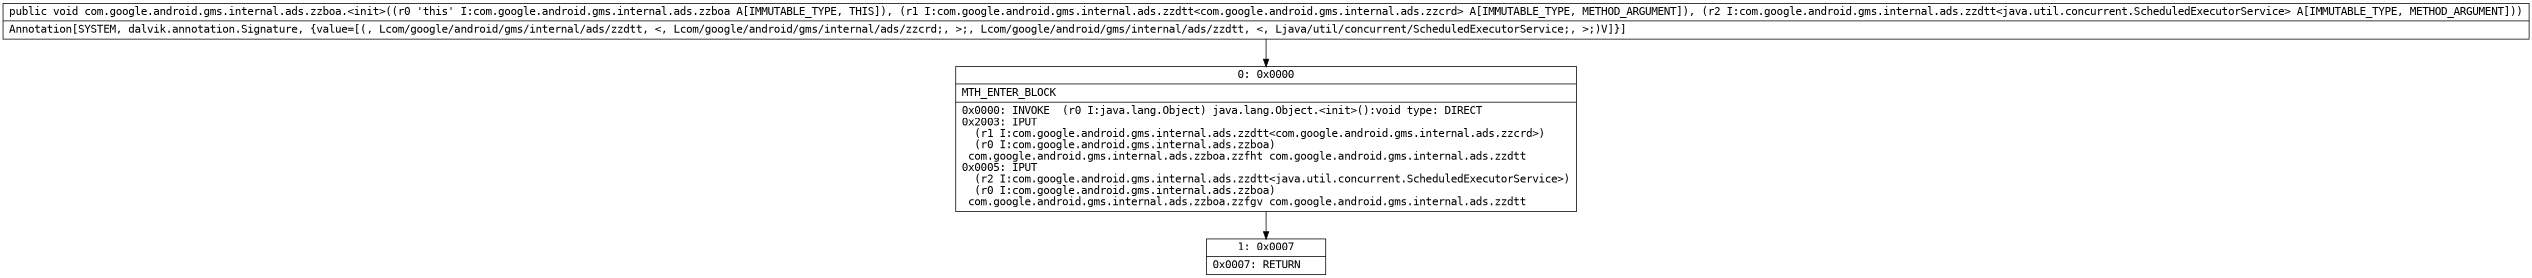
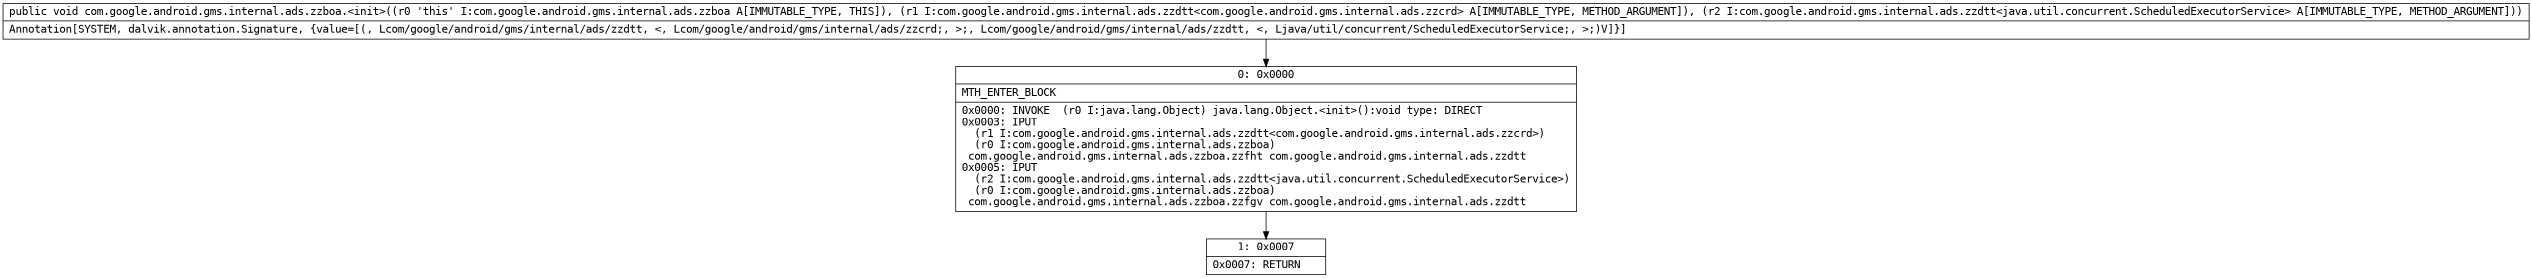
(1006, 122) -> (1006, 122)
